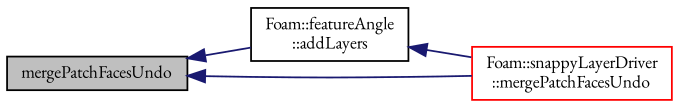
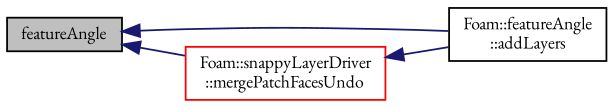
(449, 54) -> (426, 51)
(97, 73) -> (65, 34)
